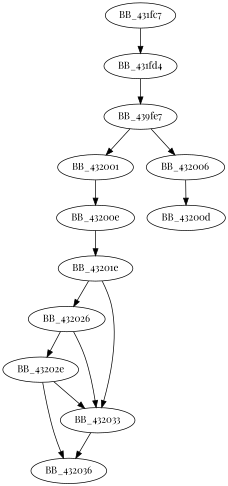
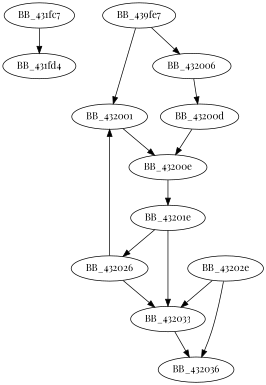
(141, 88) -> none
none -> (186, 139)
(55, 341) -> (110, 196)
